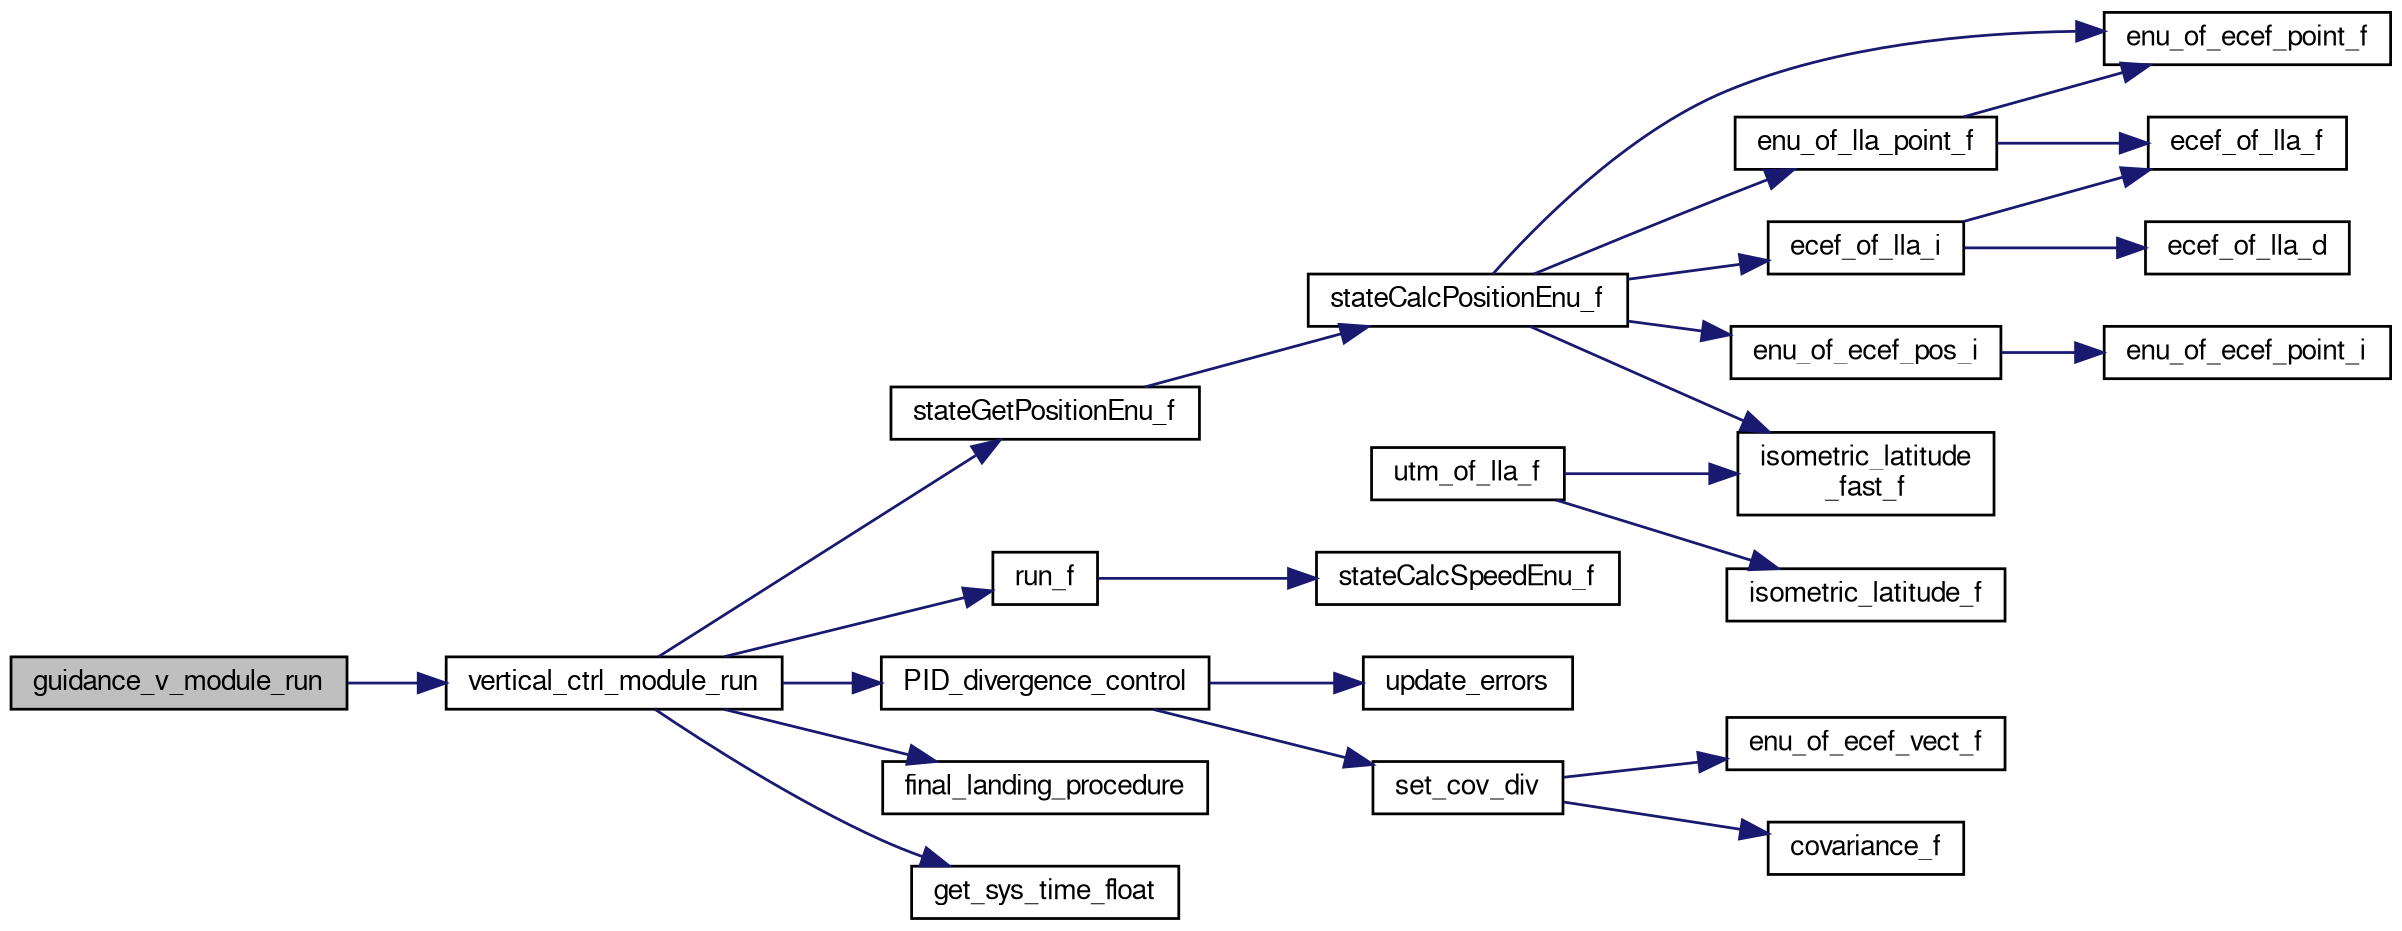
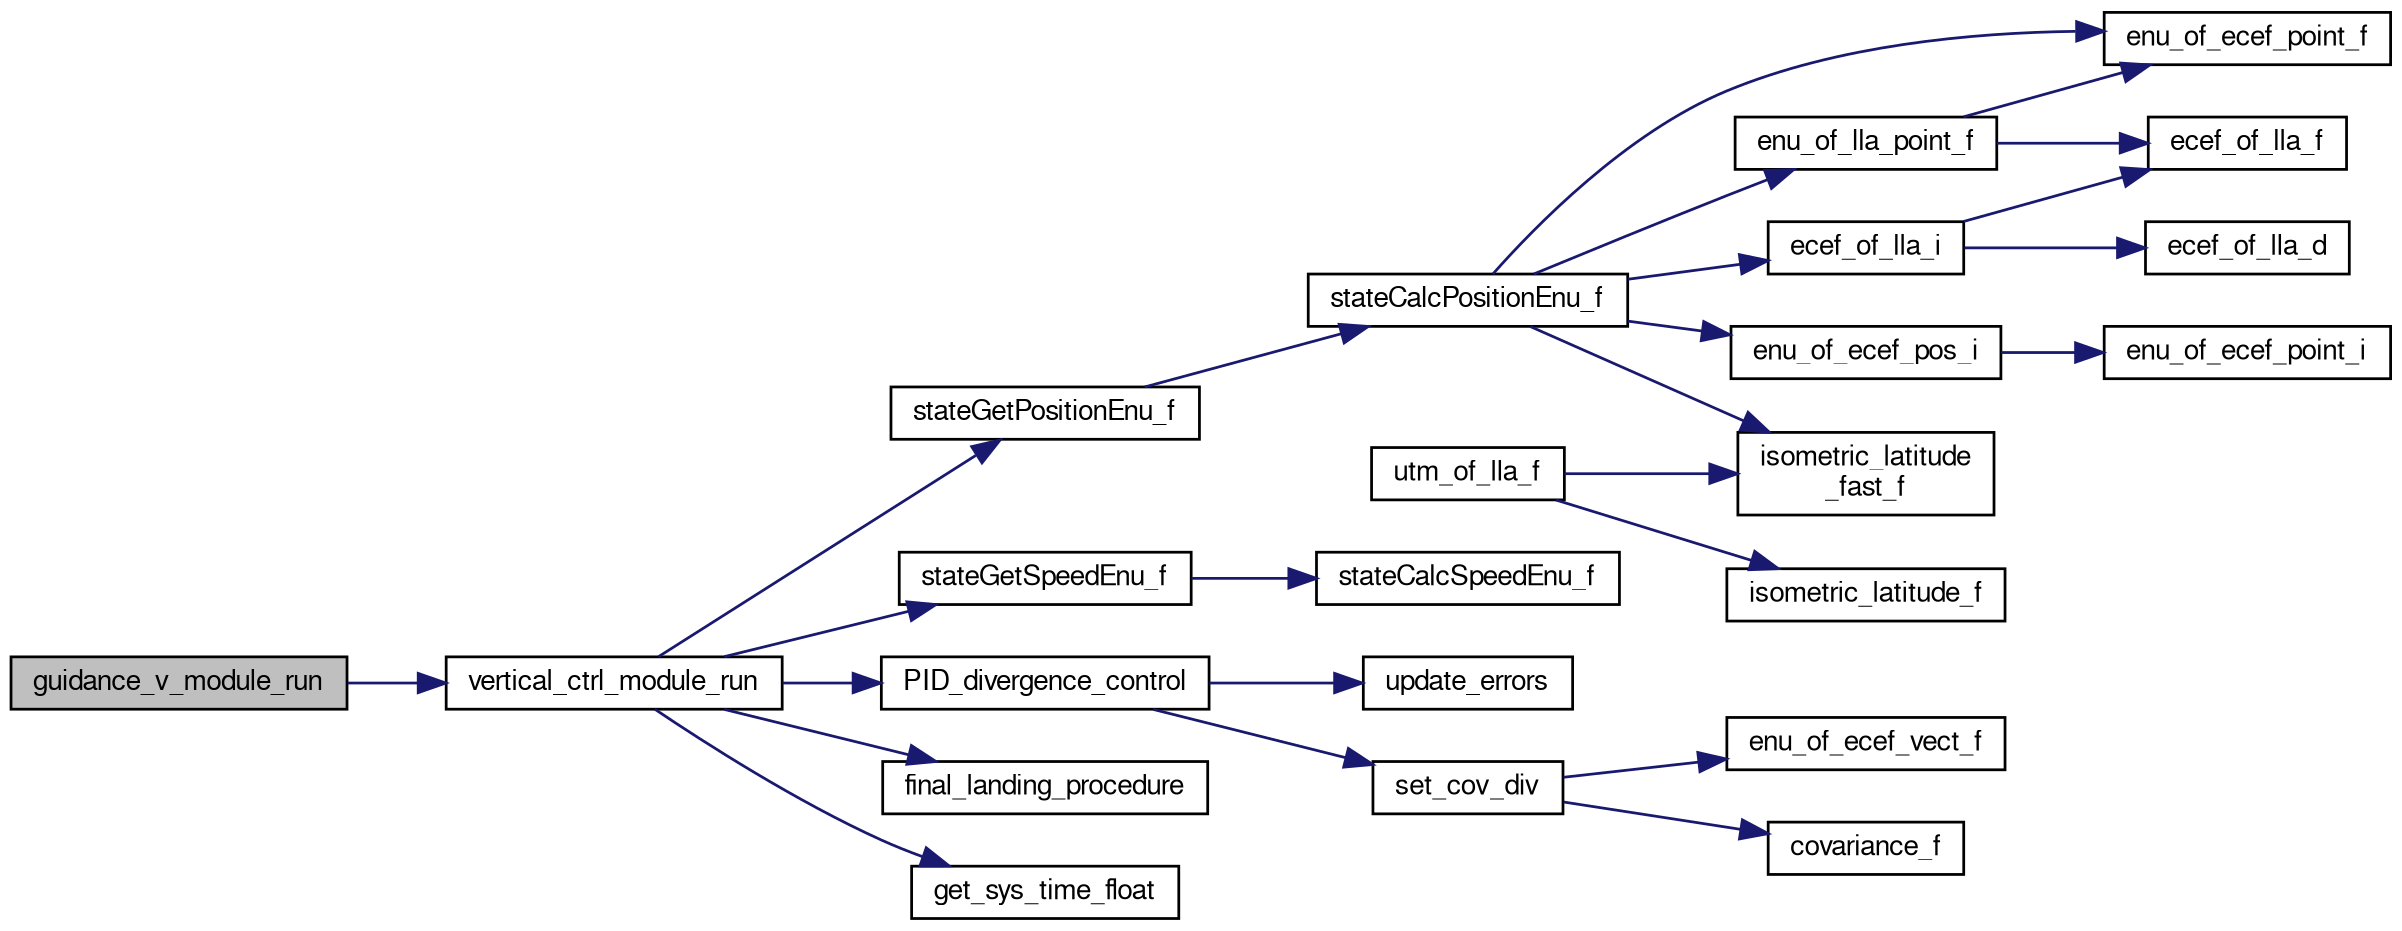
(1045, 578) -> (1045, 578)
